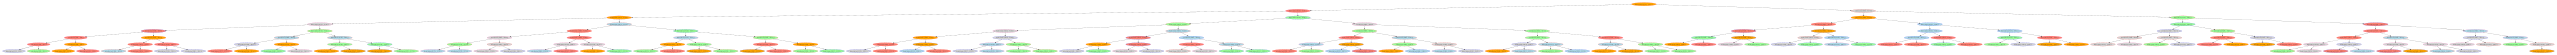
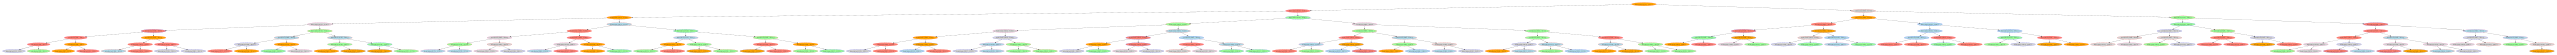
(593, 44) -> (593, 44)
(2236, 44) -> (2236, 44)
